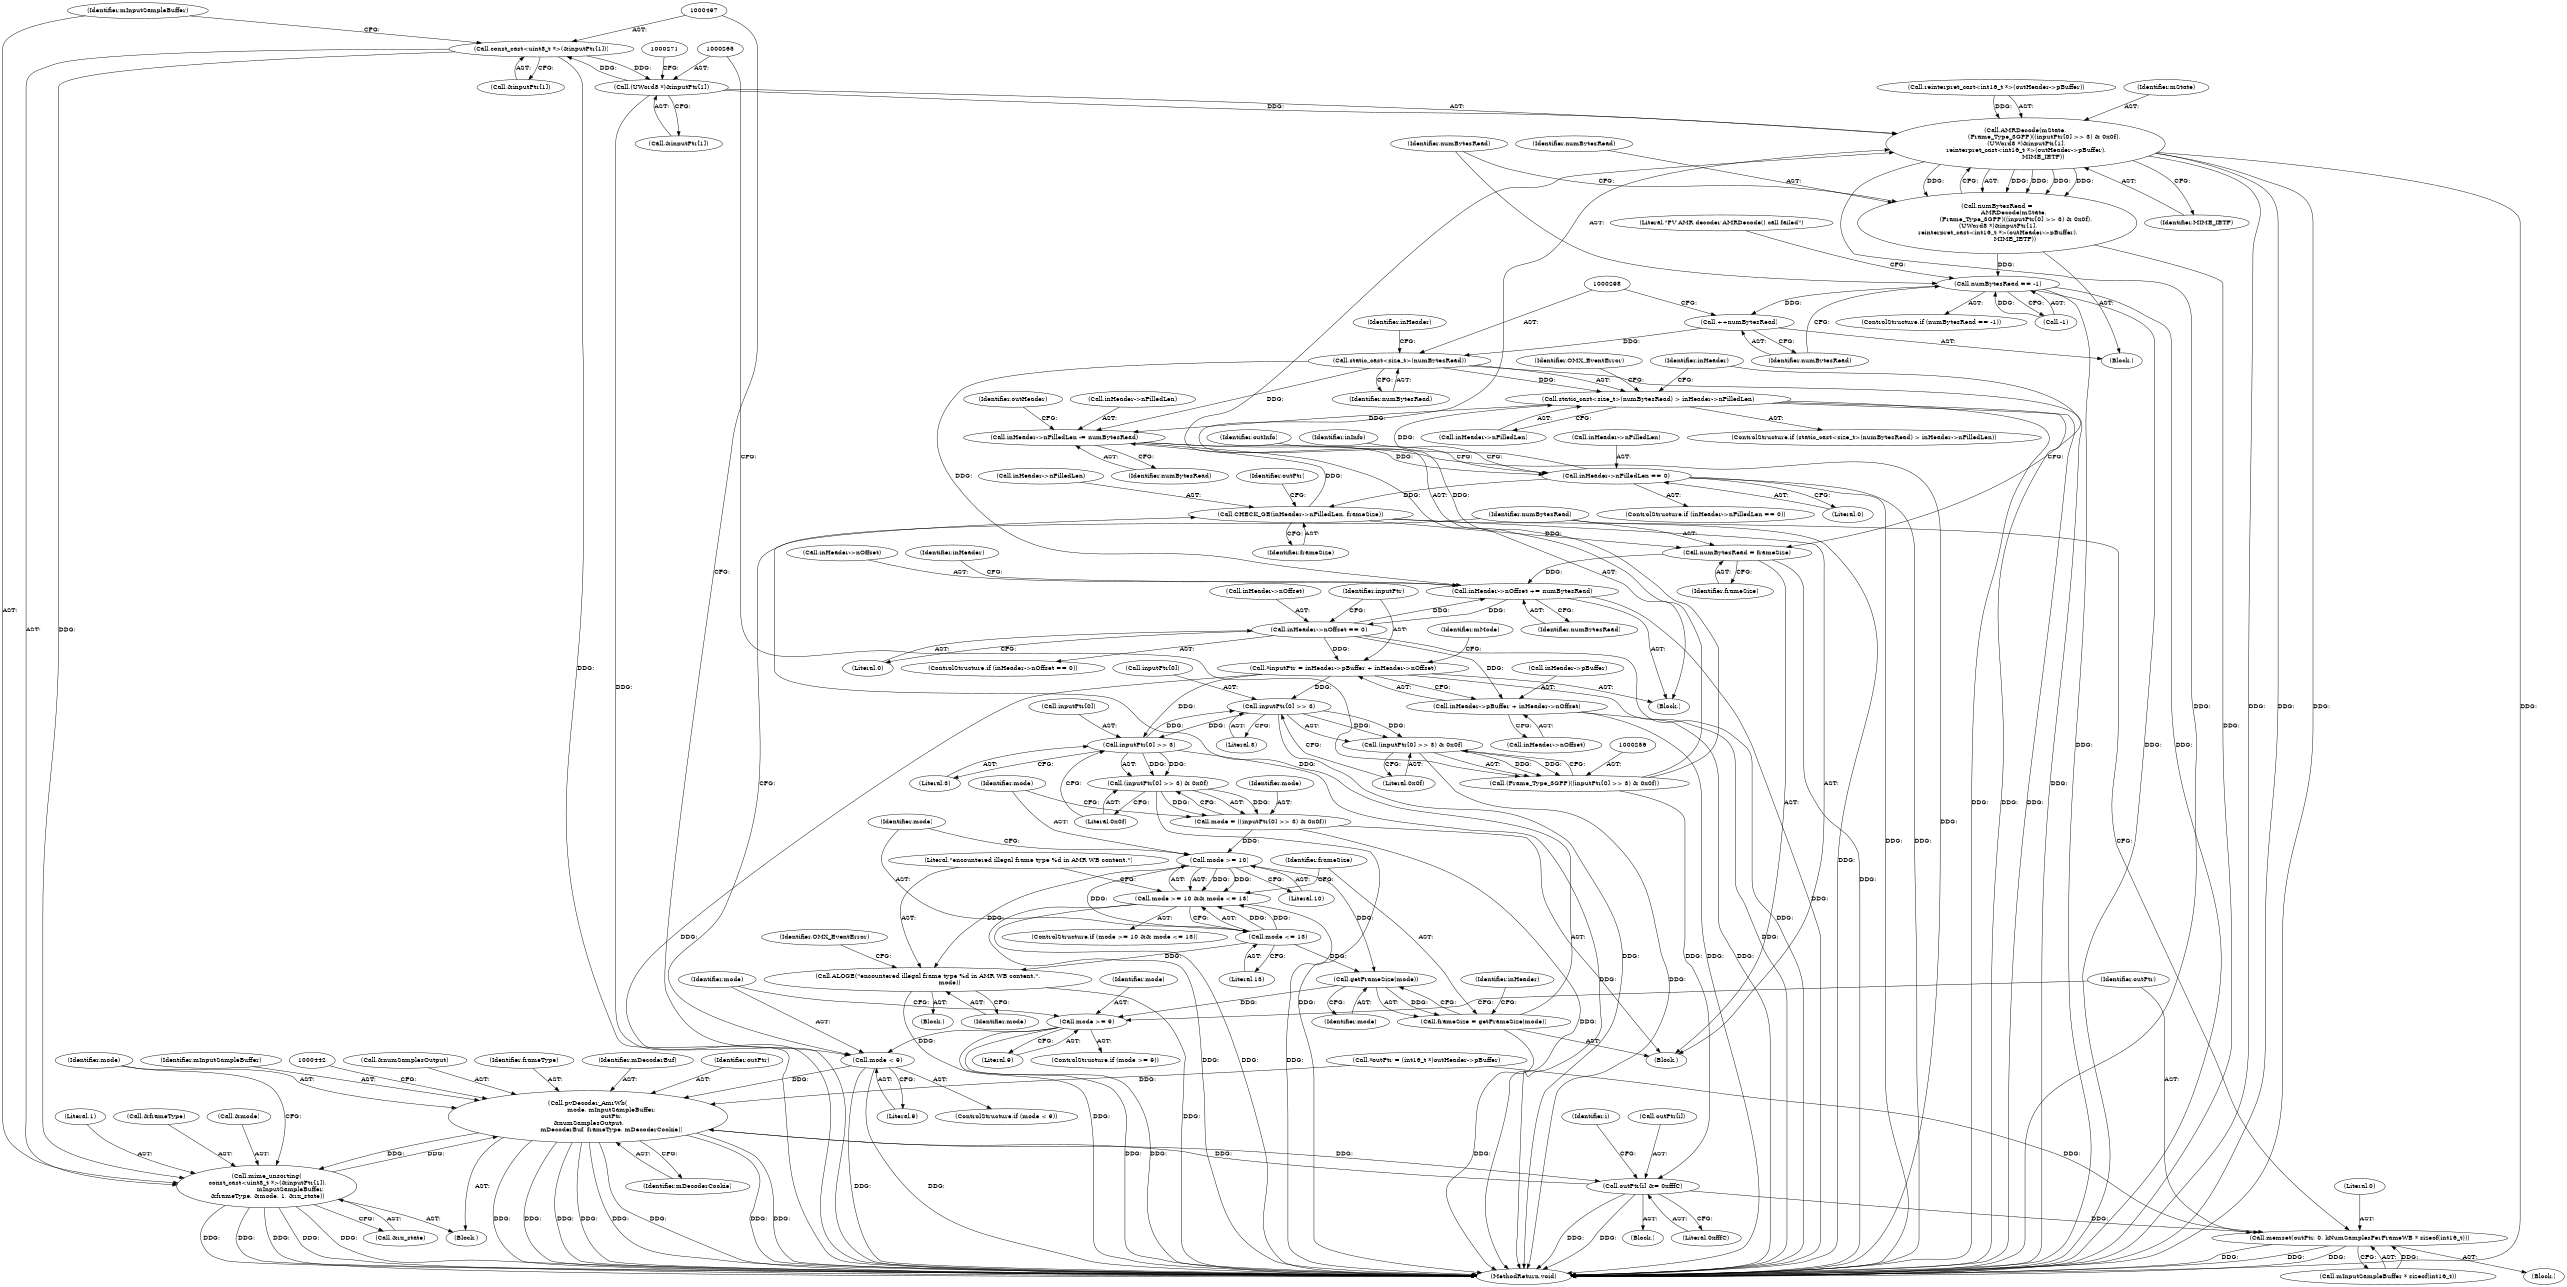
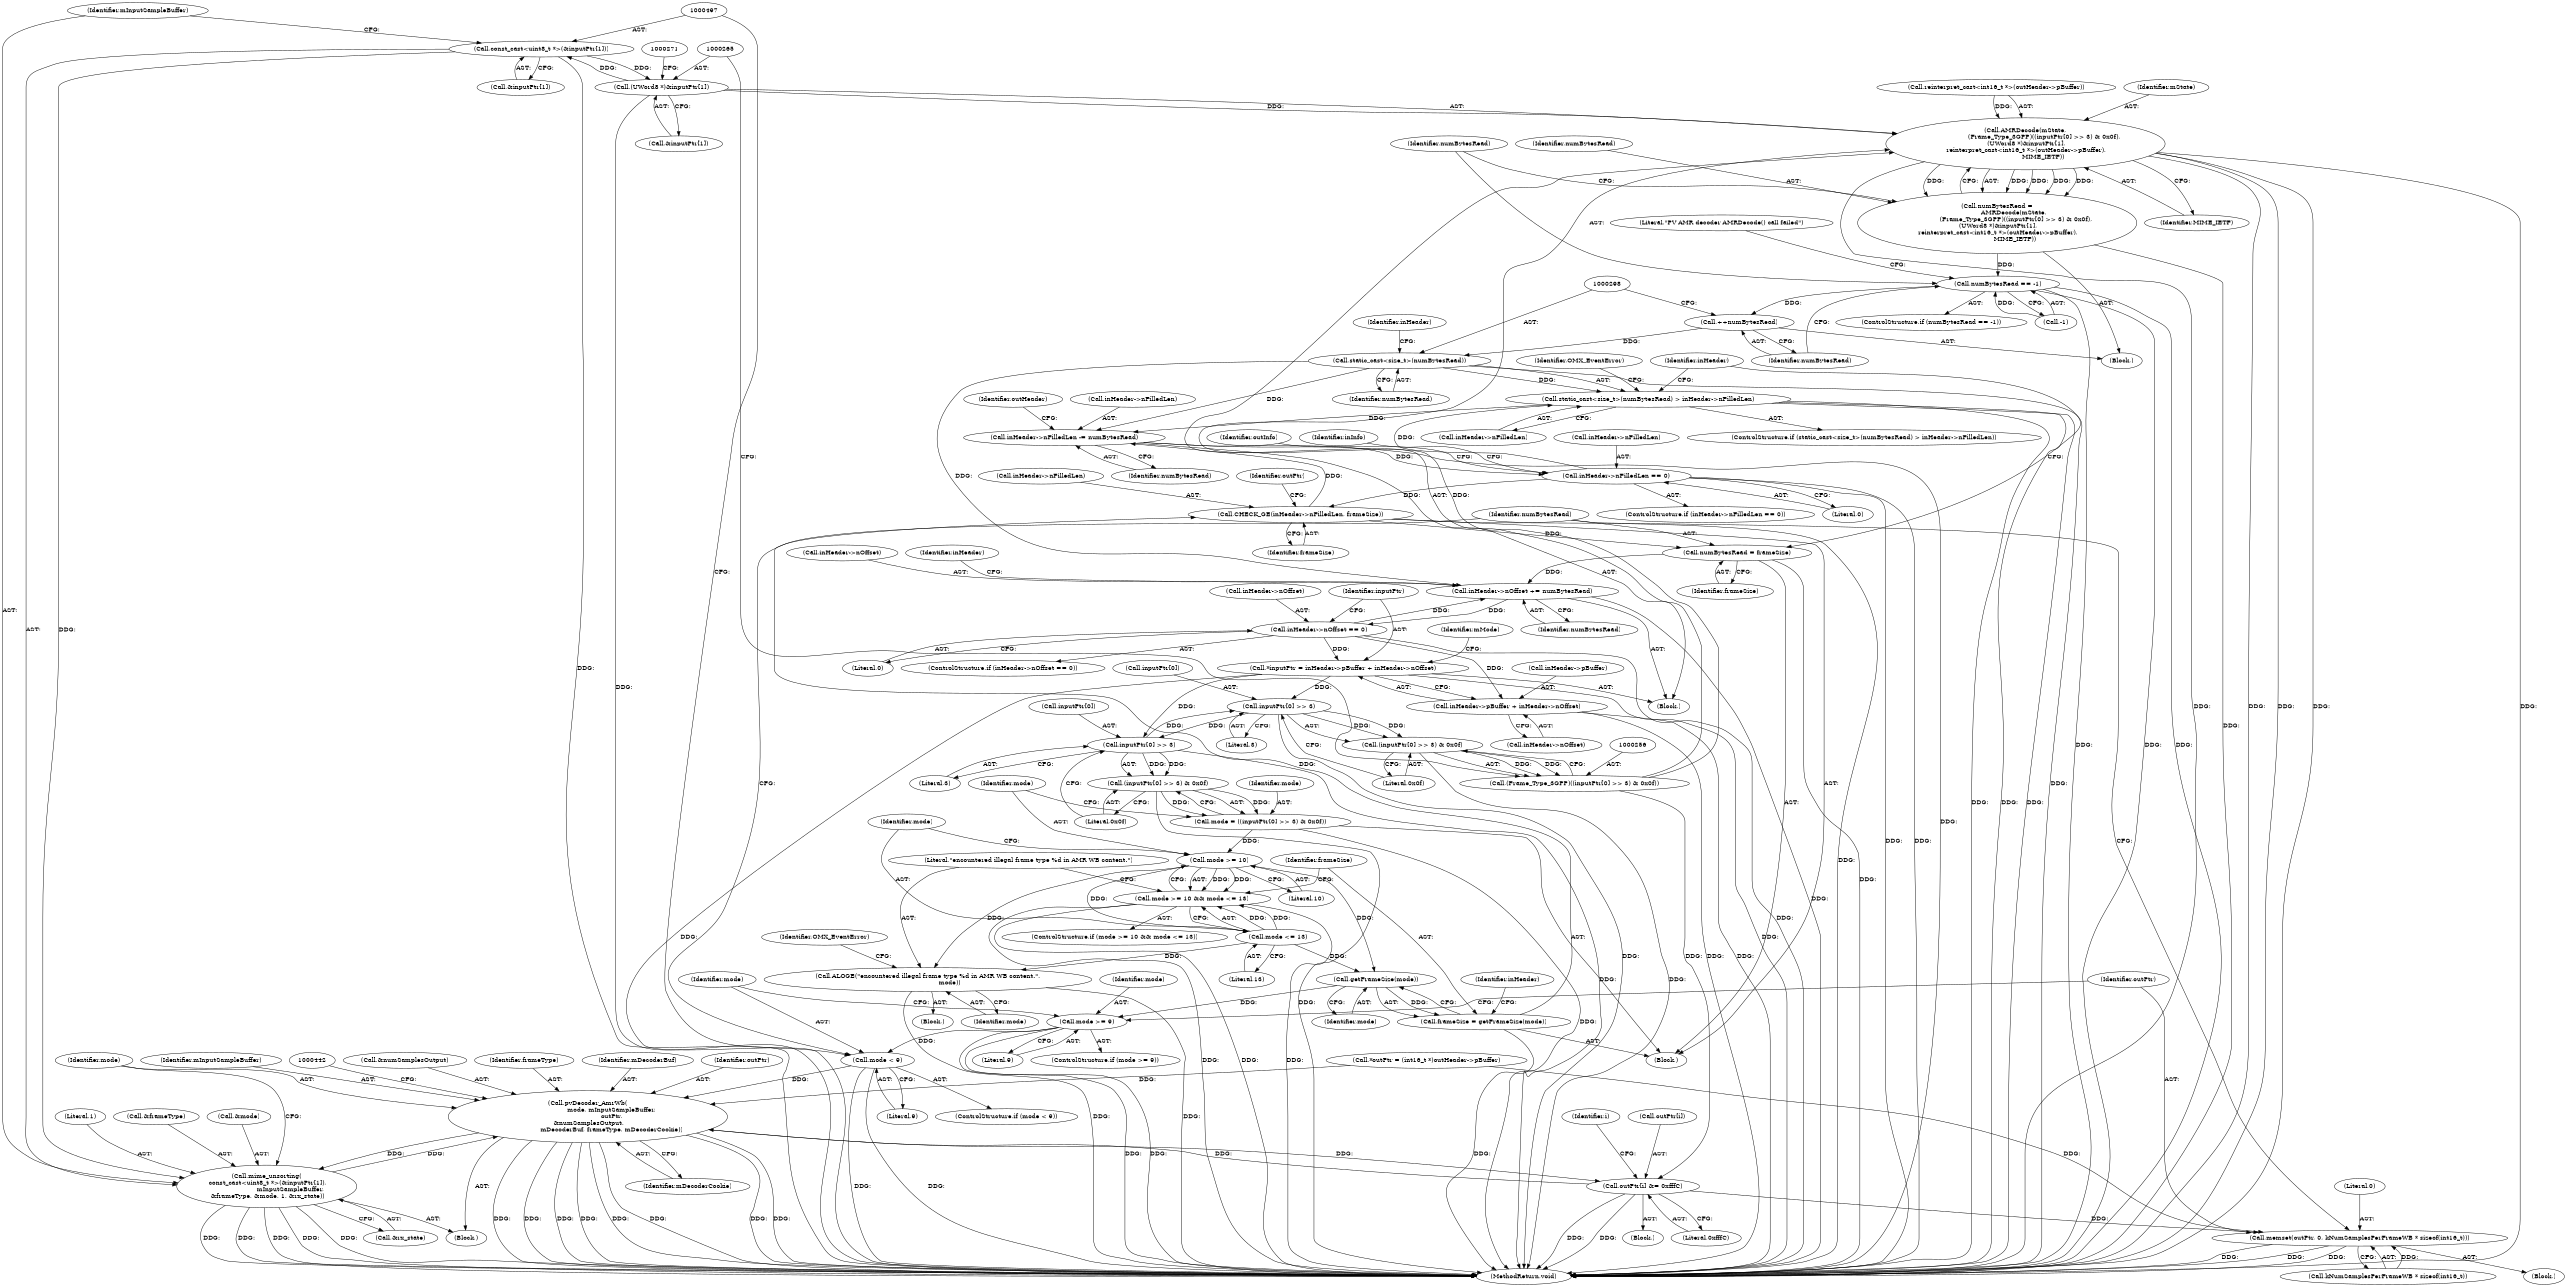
(1179, 880) -> (1179, 880)
(2388, 1277) -> (2388, 1277)
